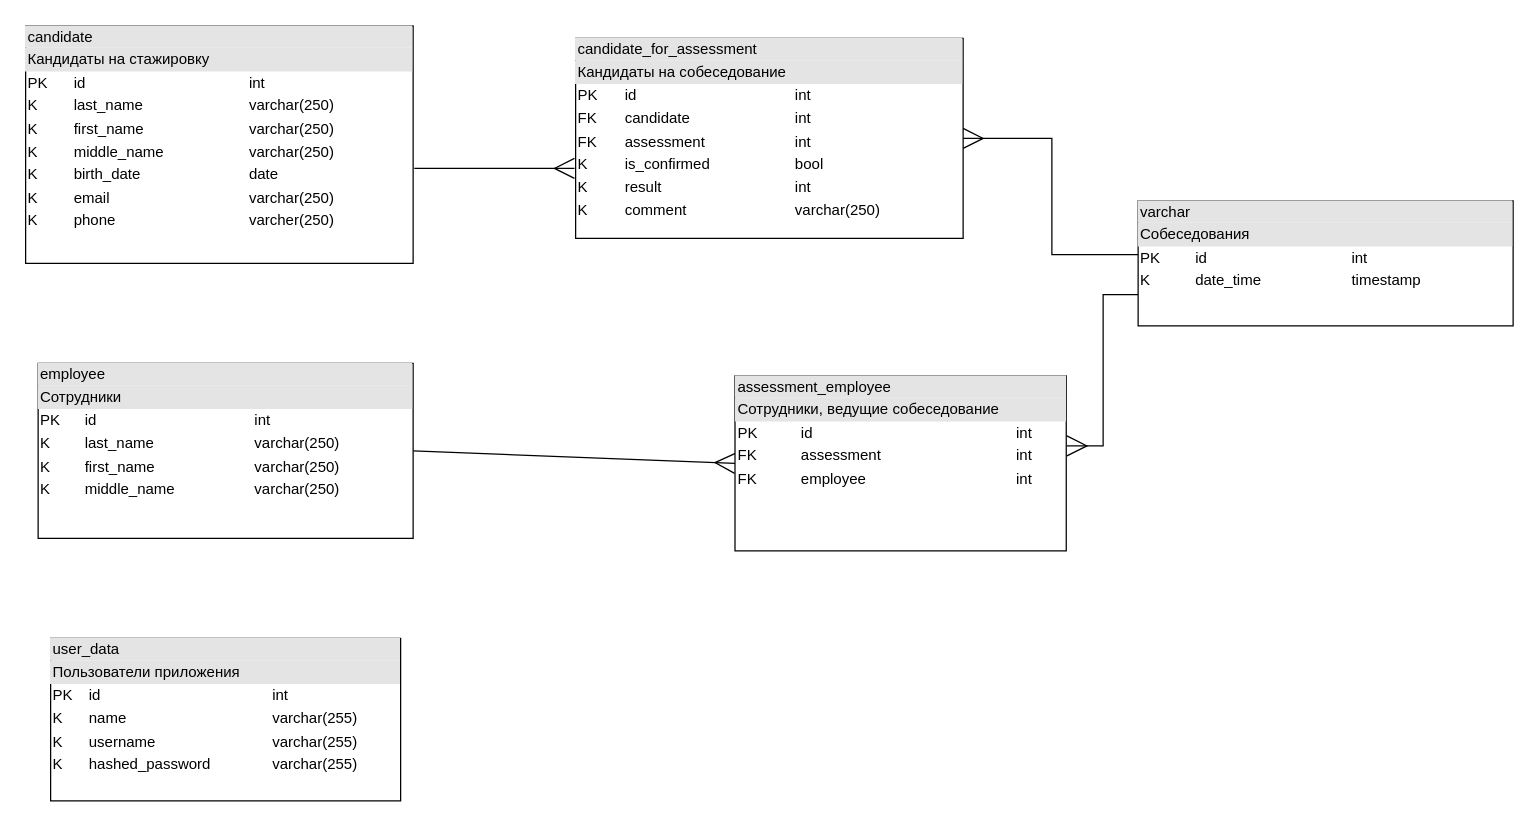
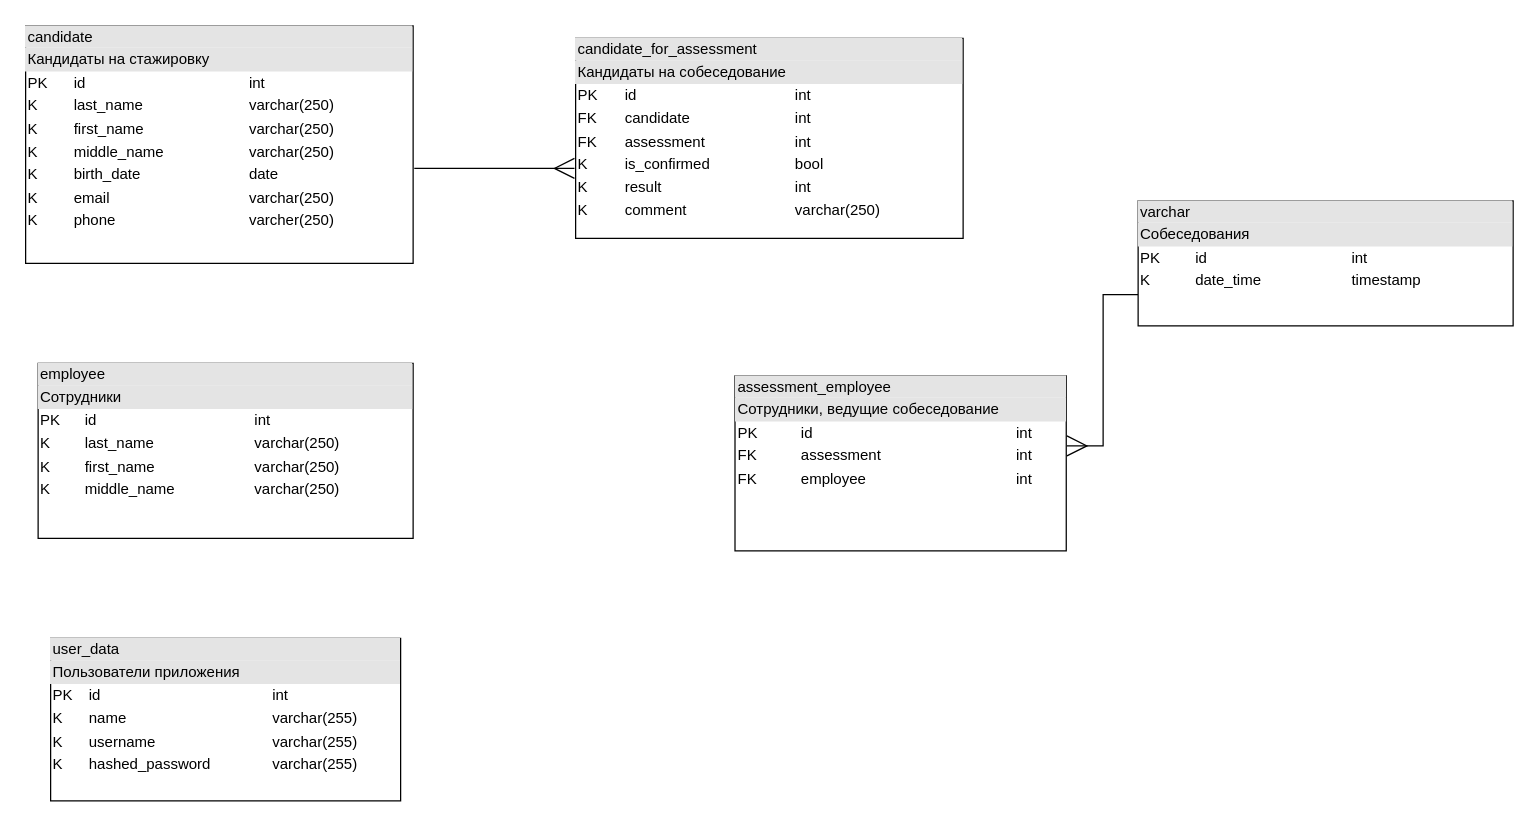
(1052, 195) -> none
(574, 457) -> none
